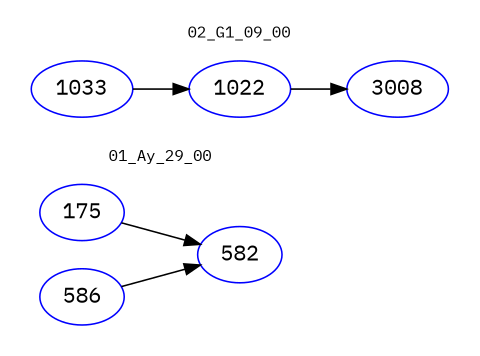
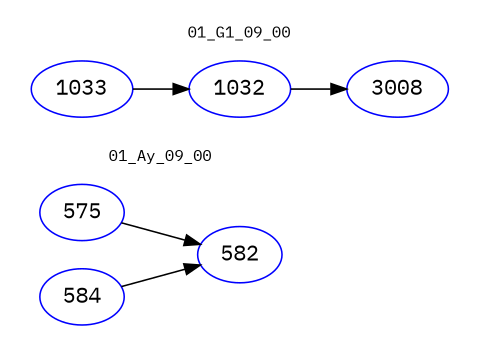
(240, 34) -> (240, 34)
(240, 89) -> (240, 89)
(161, 157) -> (161, 157)
(82, 212) -> (82, 212)
(82, 297) -> (82, 297)
